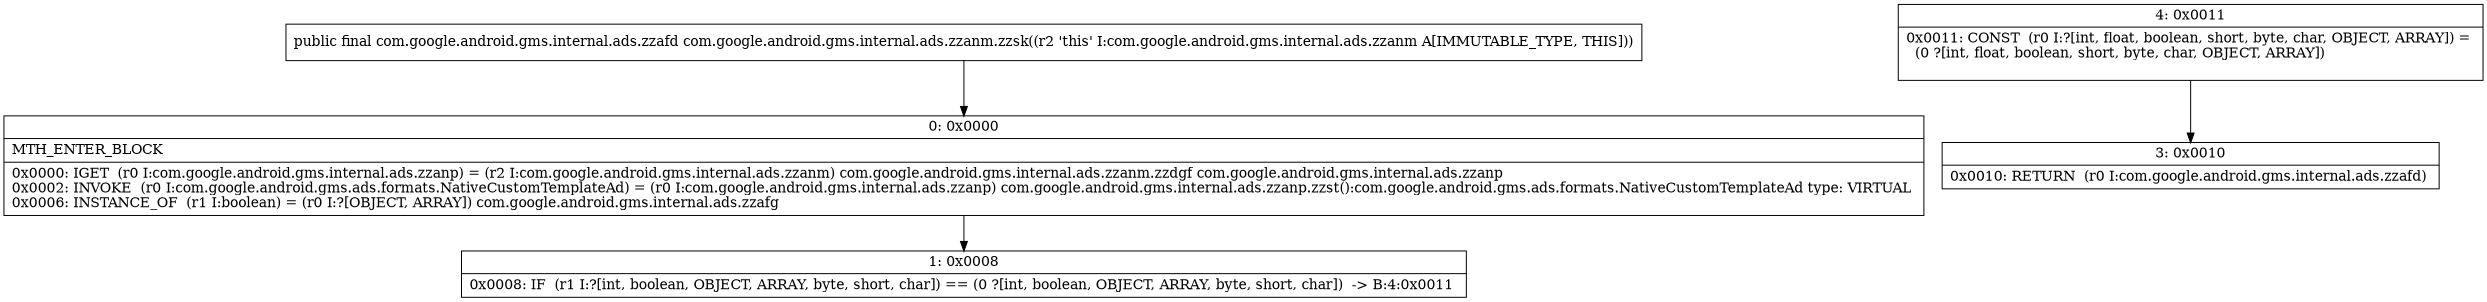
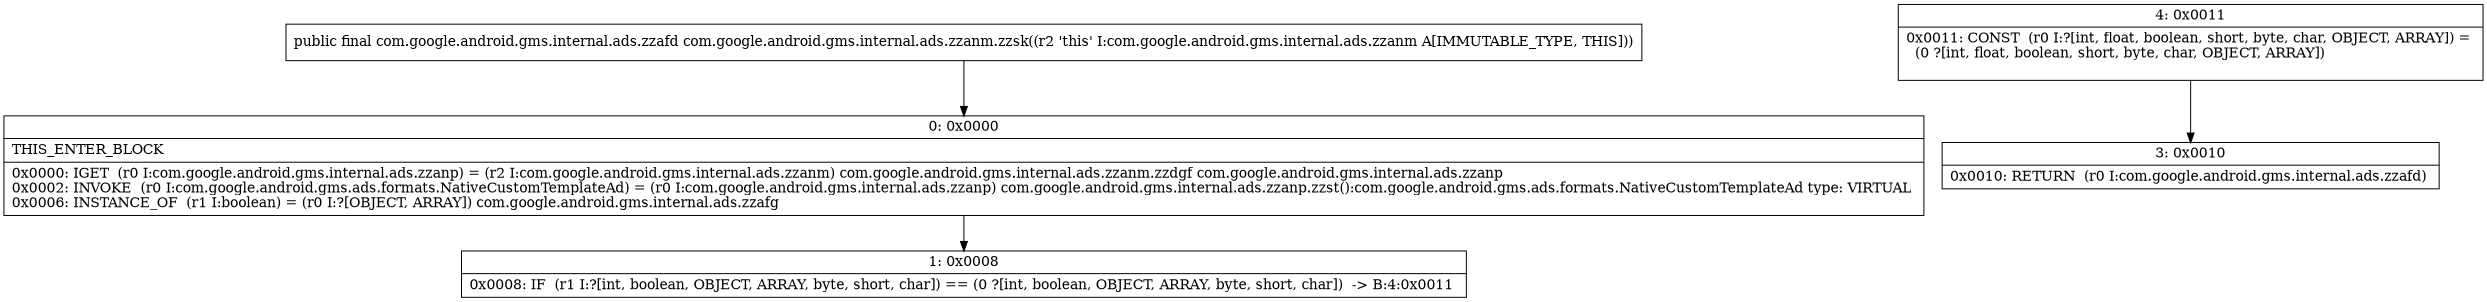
(88, 150) -> (88, 150)
